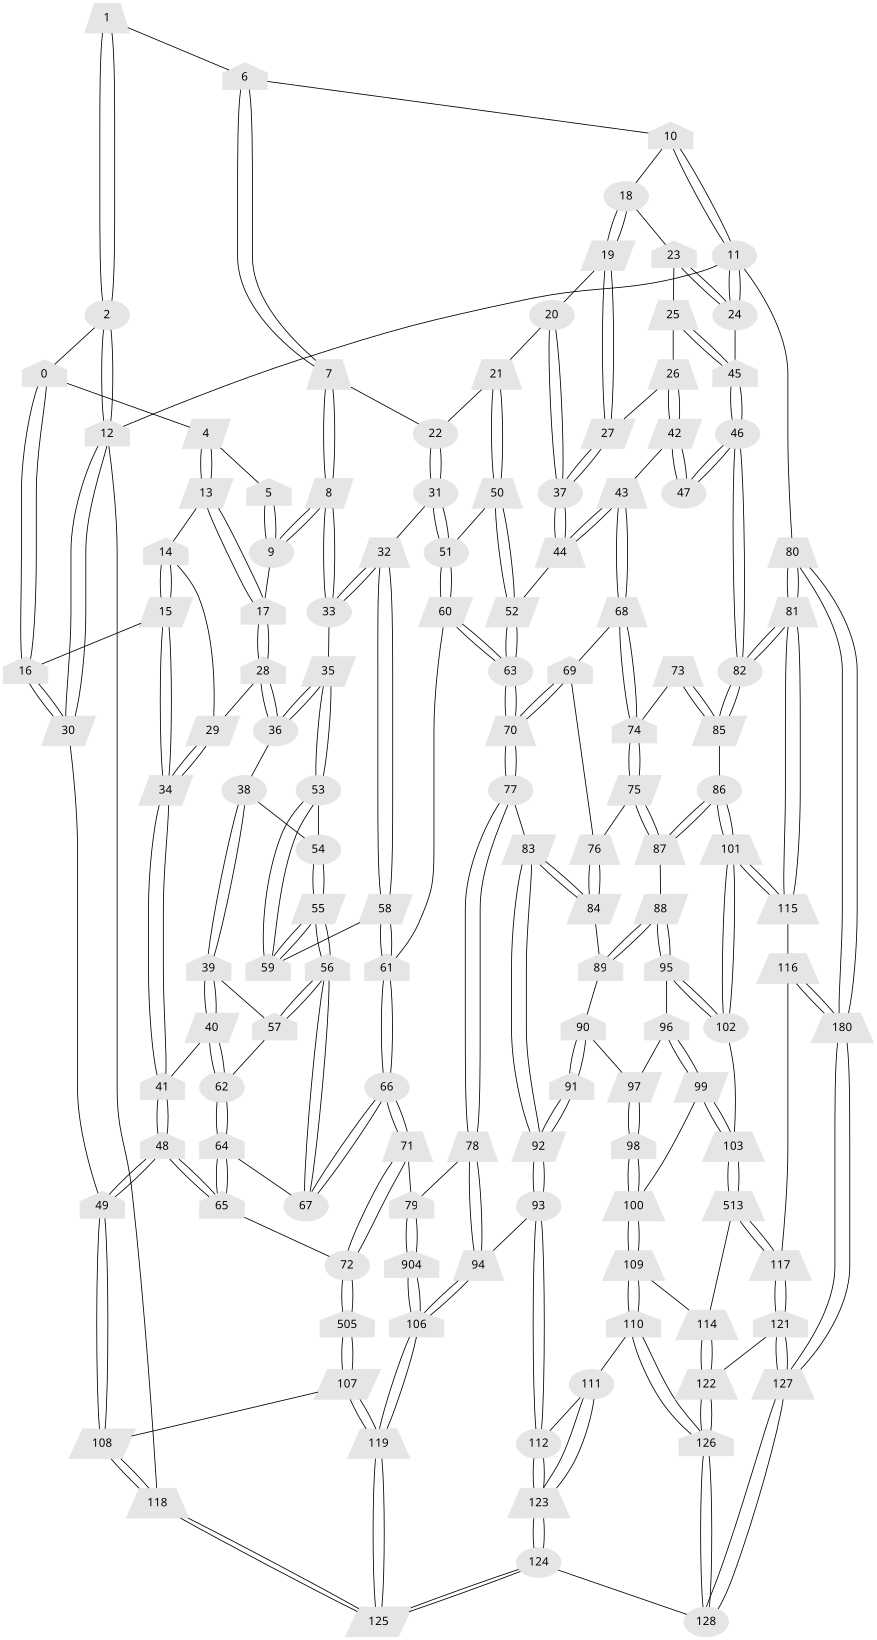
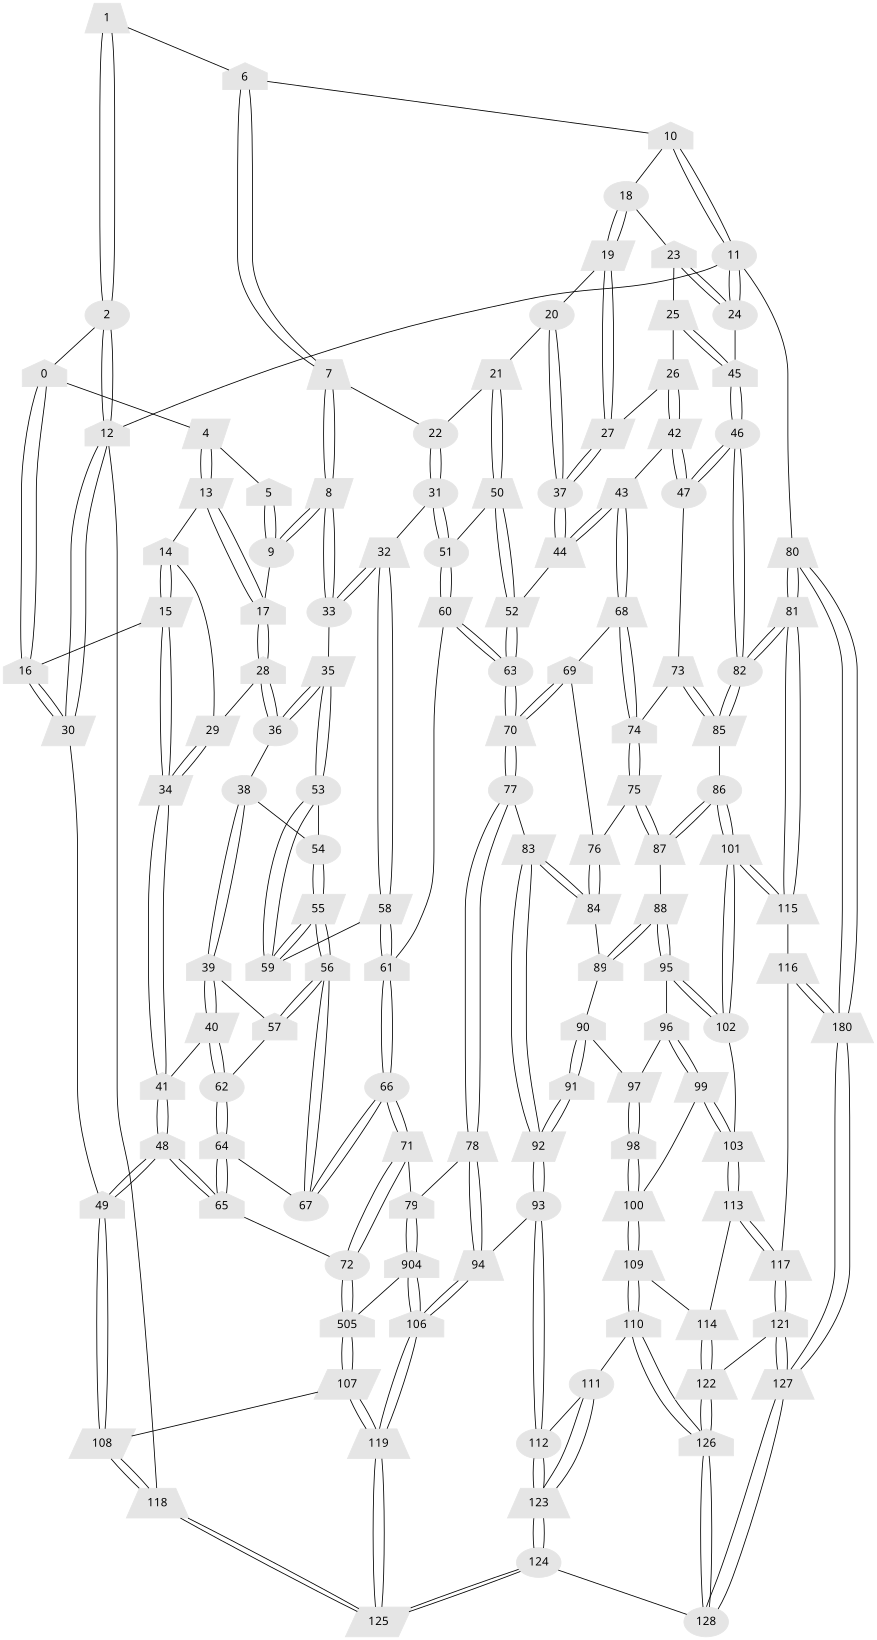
none -> (681, 582)
(733, 1206) -> (733, 1206)
none -> (379, 1296)
